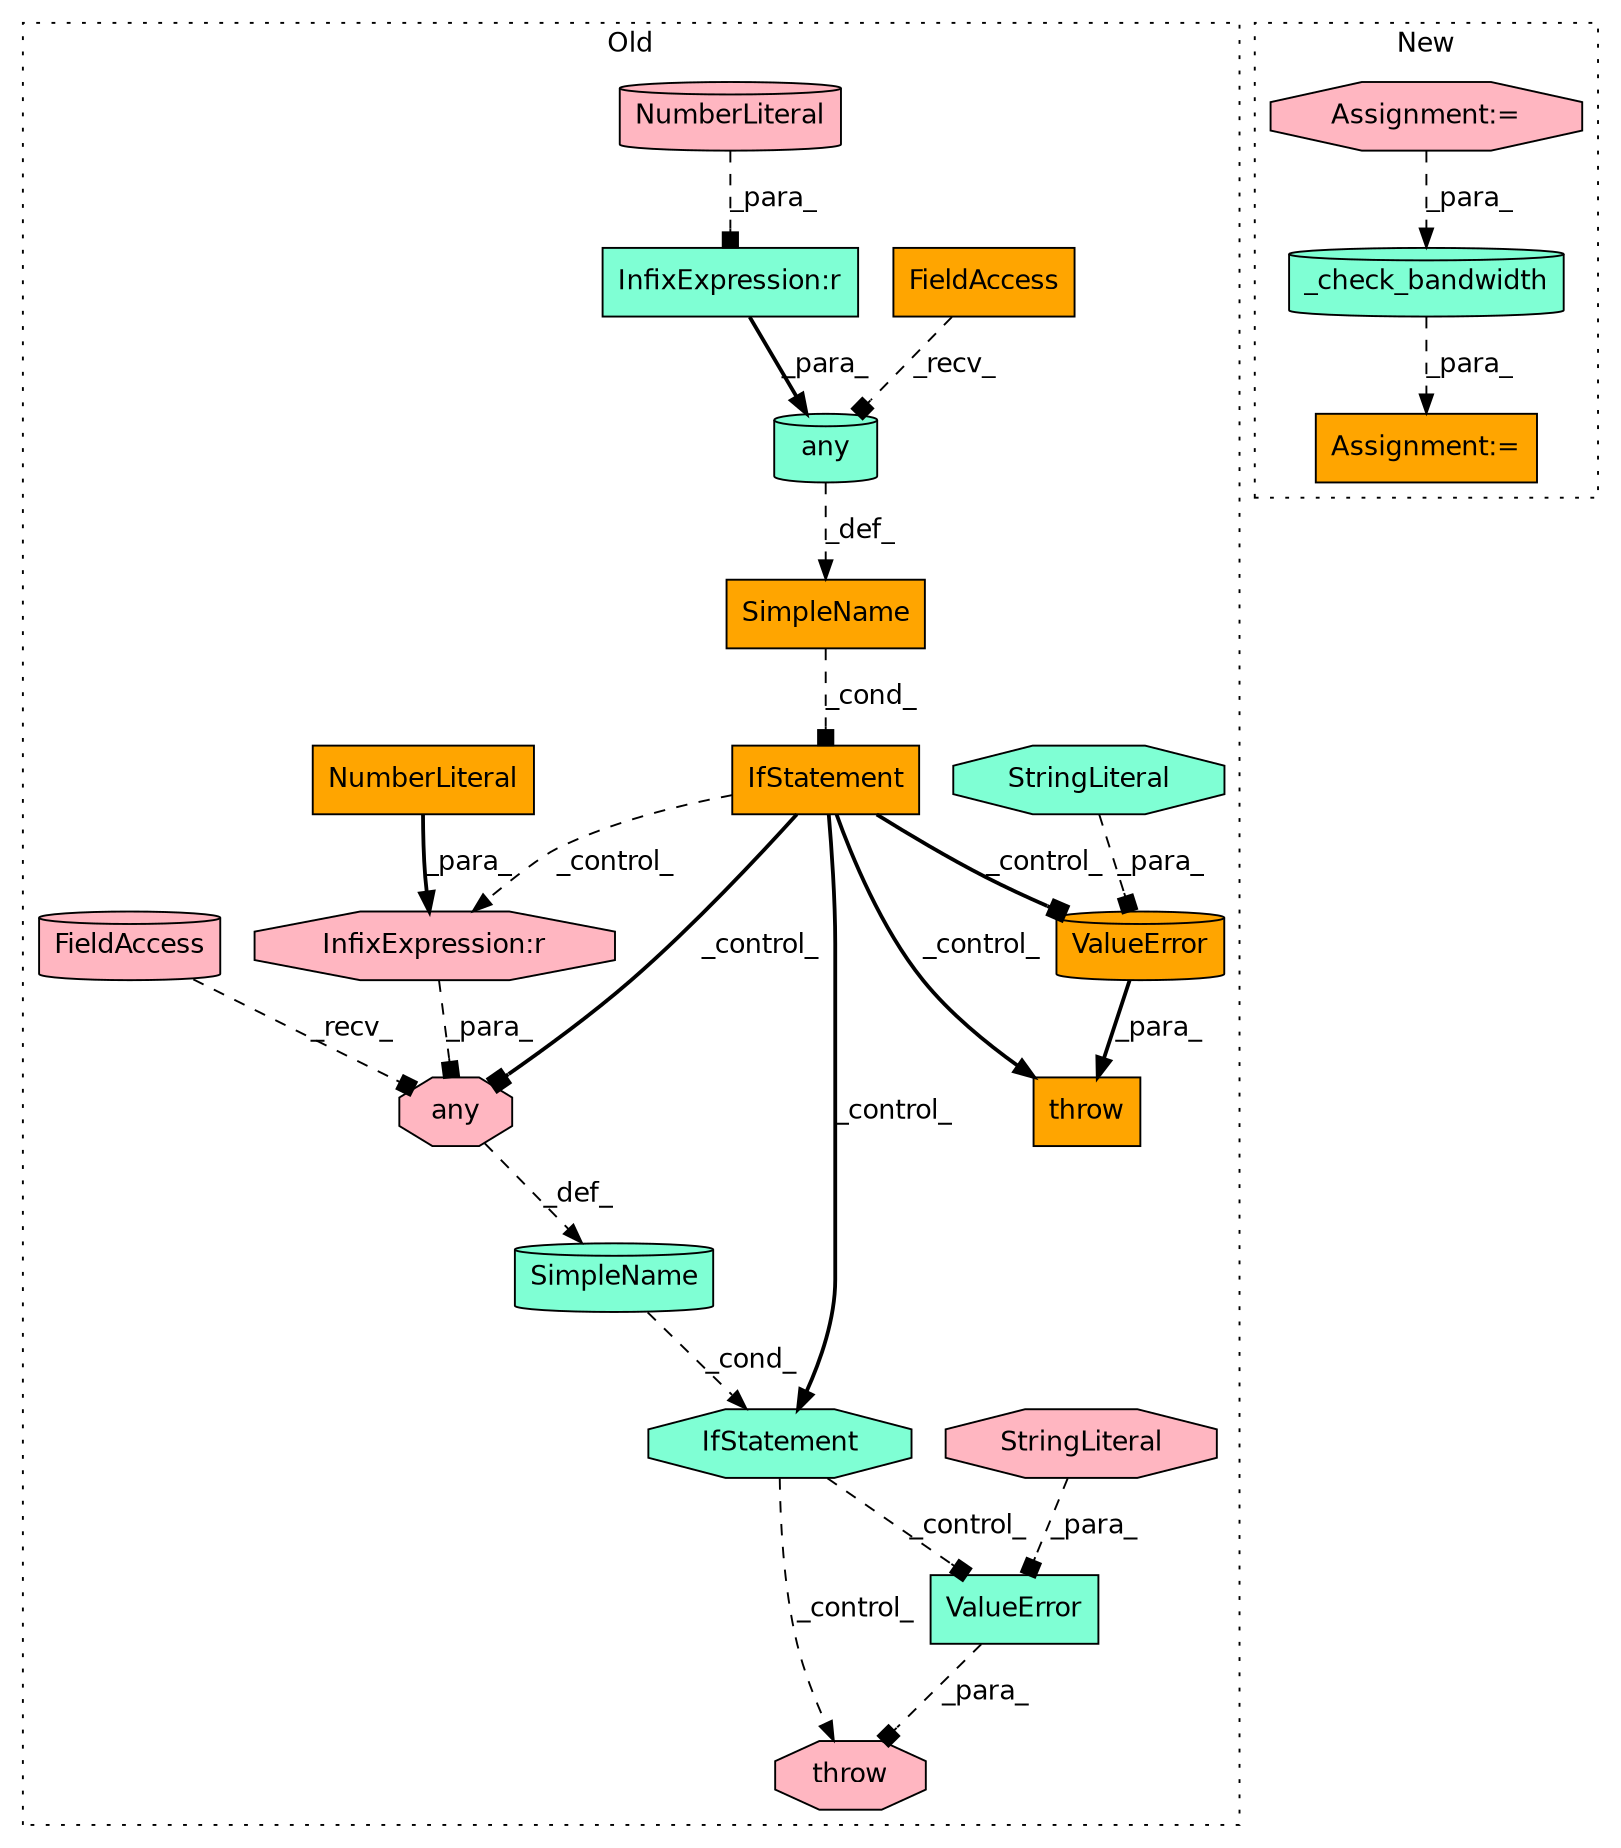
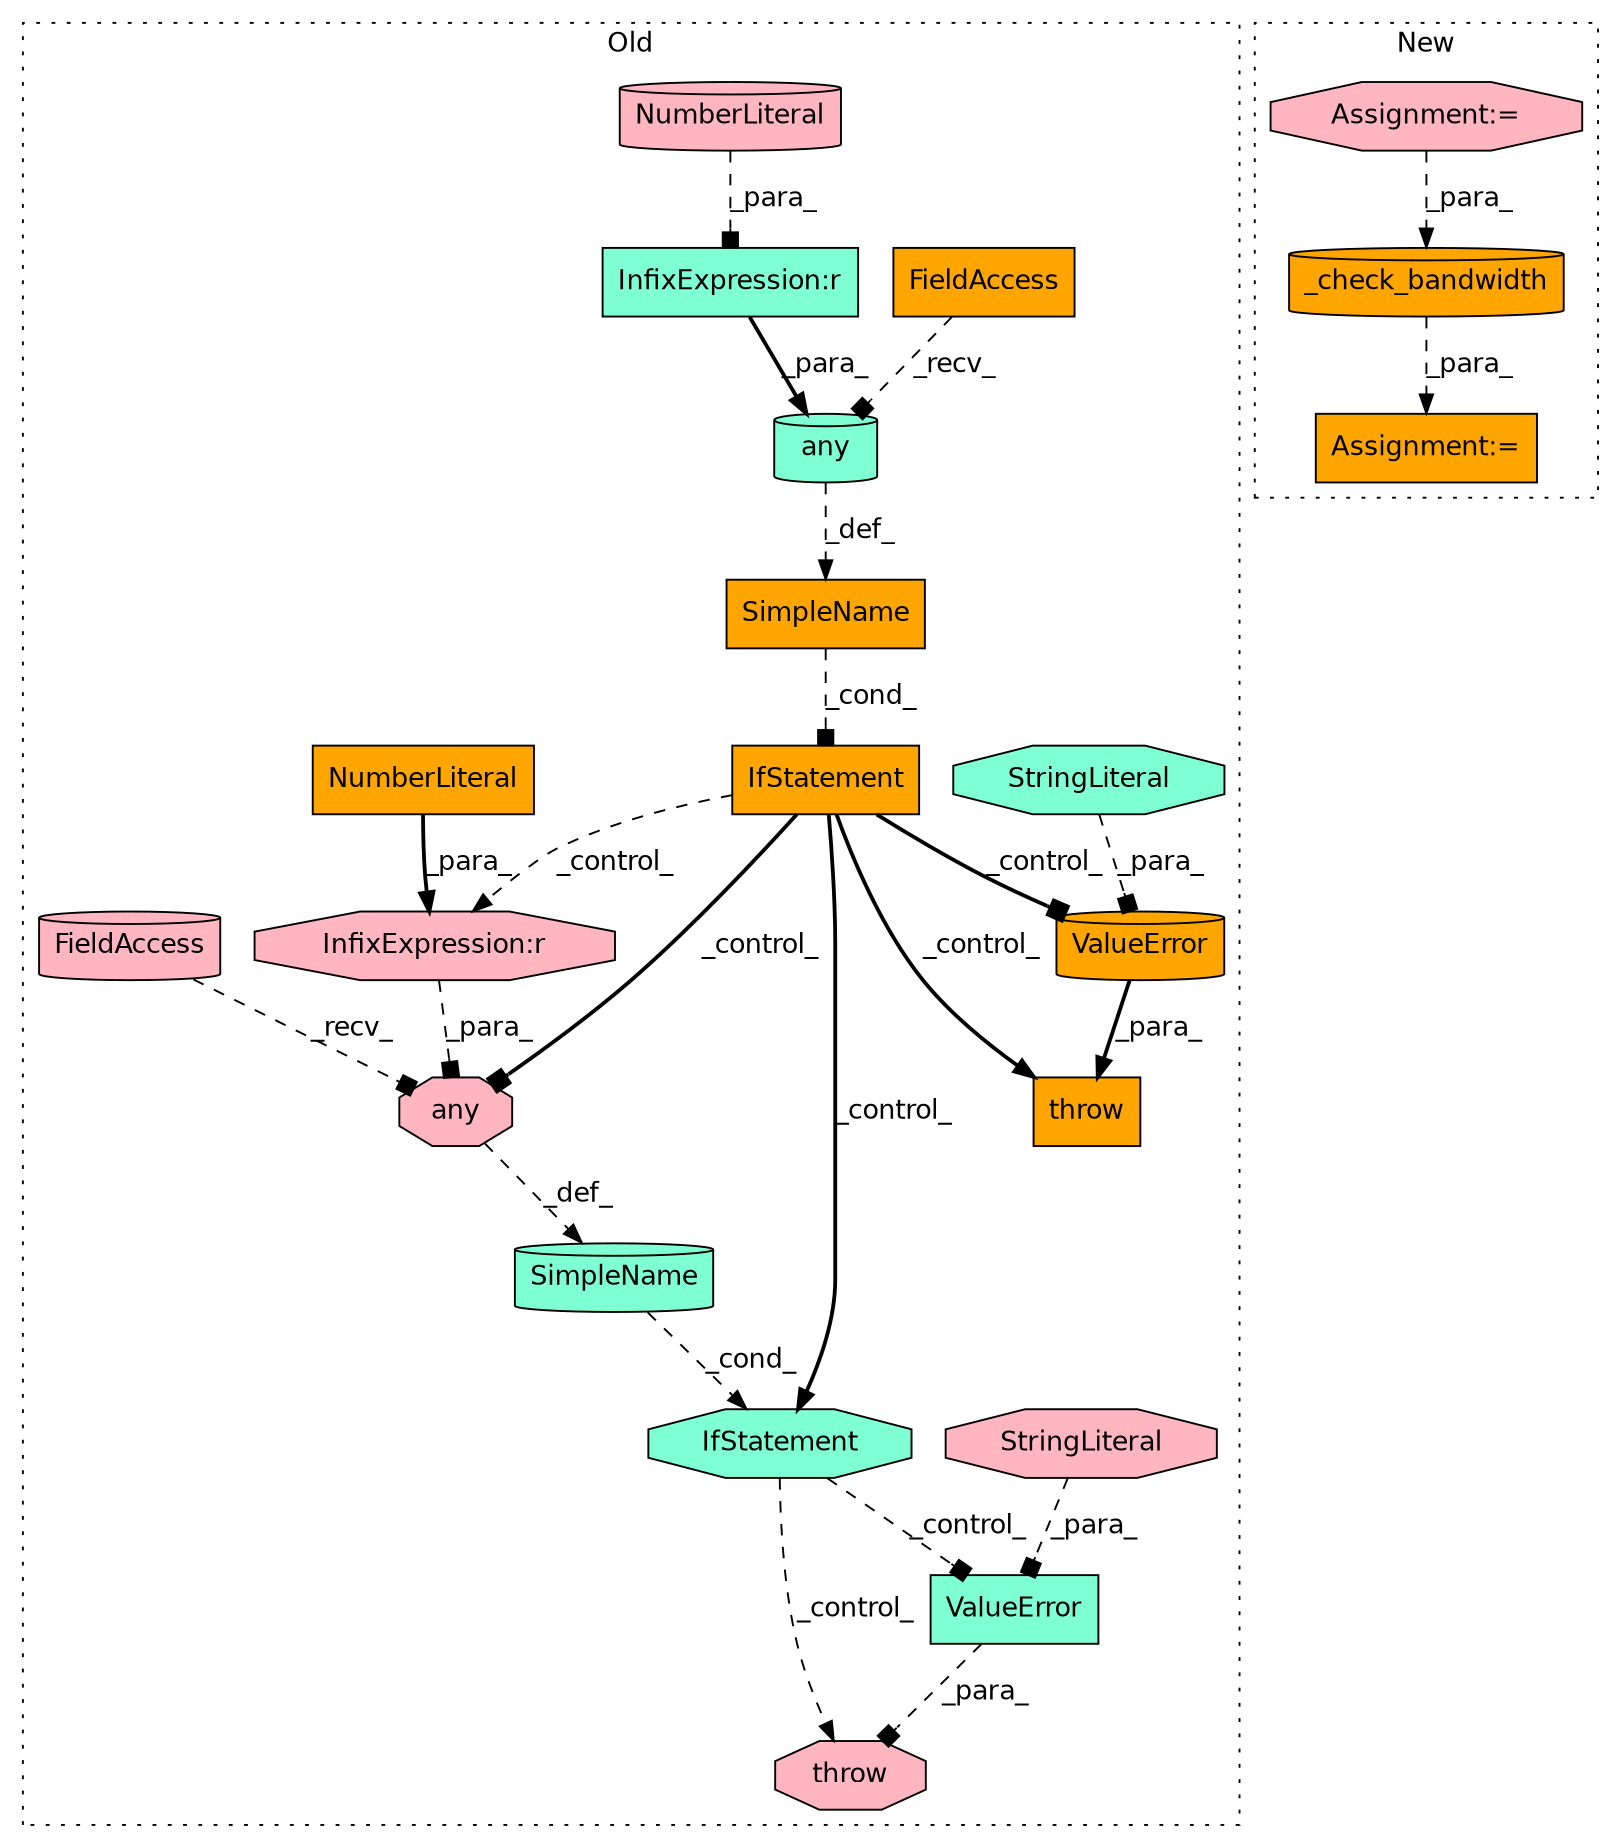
(1426, 282) -> (1426, 282)
